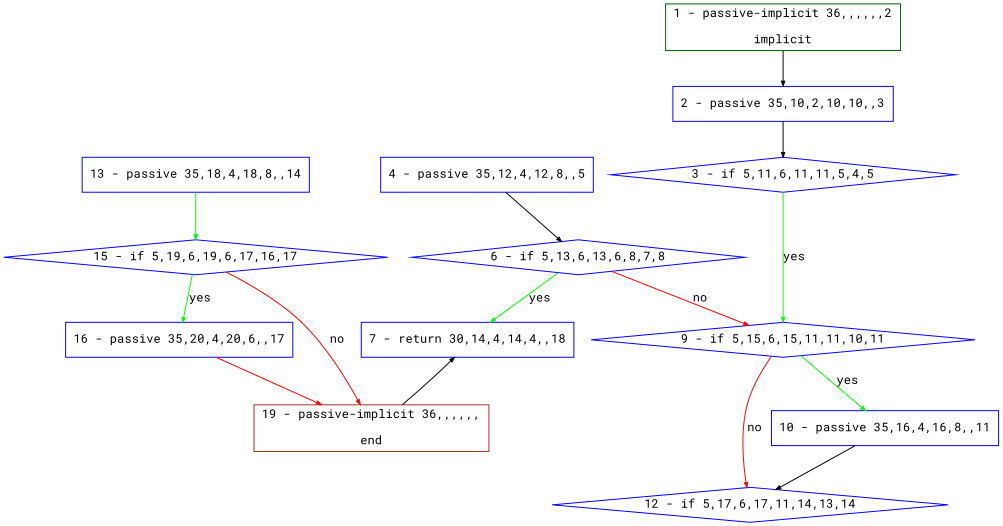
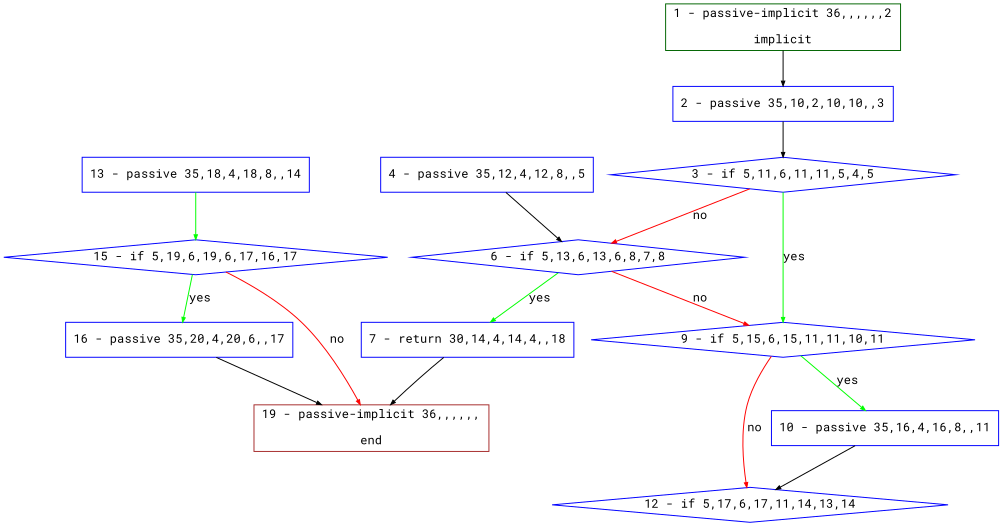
none -> (683, 215)
(267, 380) -> (267, 380)
(427, 383) -> (419, 379)
